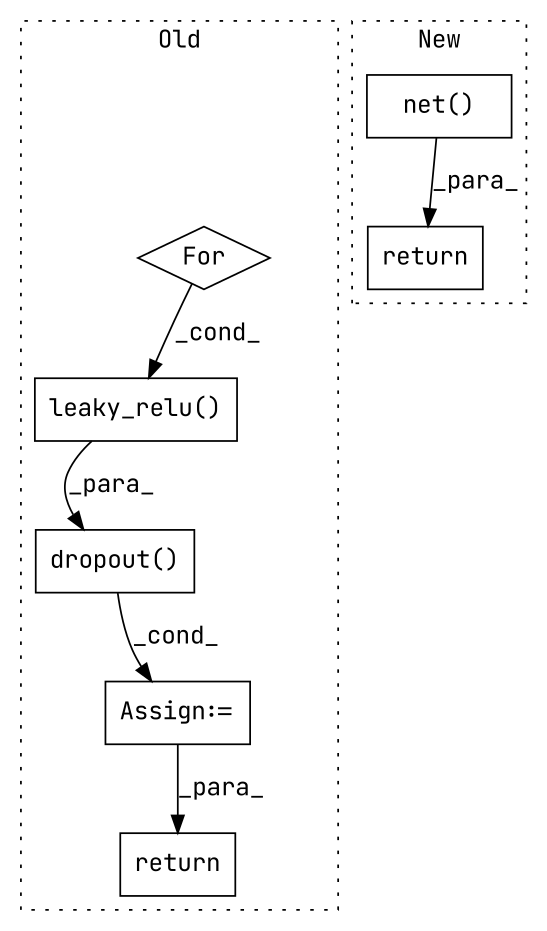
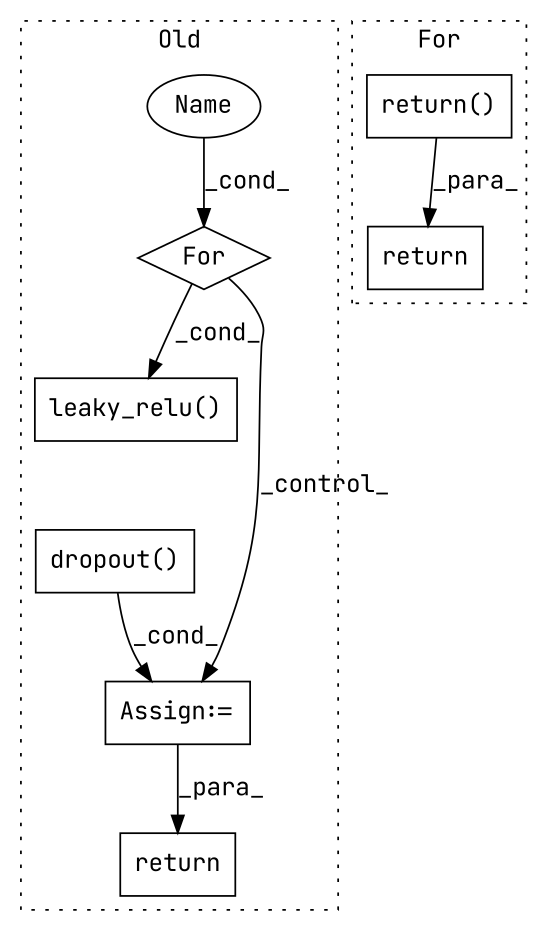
(439, 41) -> (439, 41)
none -> (204, 106)
(439, 106) -> (439, 106)
none -> (259, 470)
(67, 475) -> none
